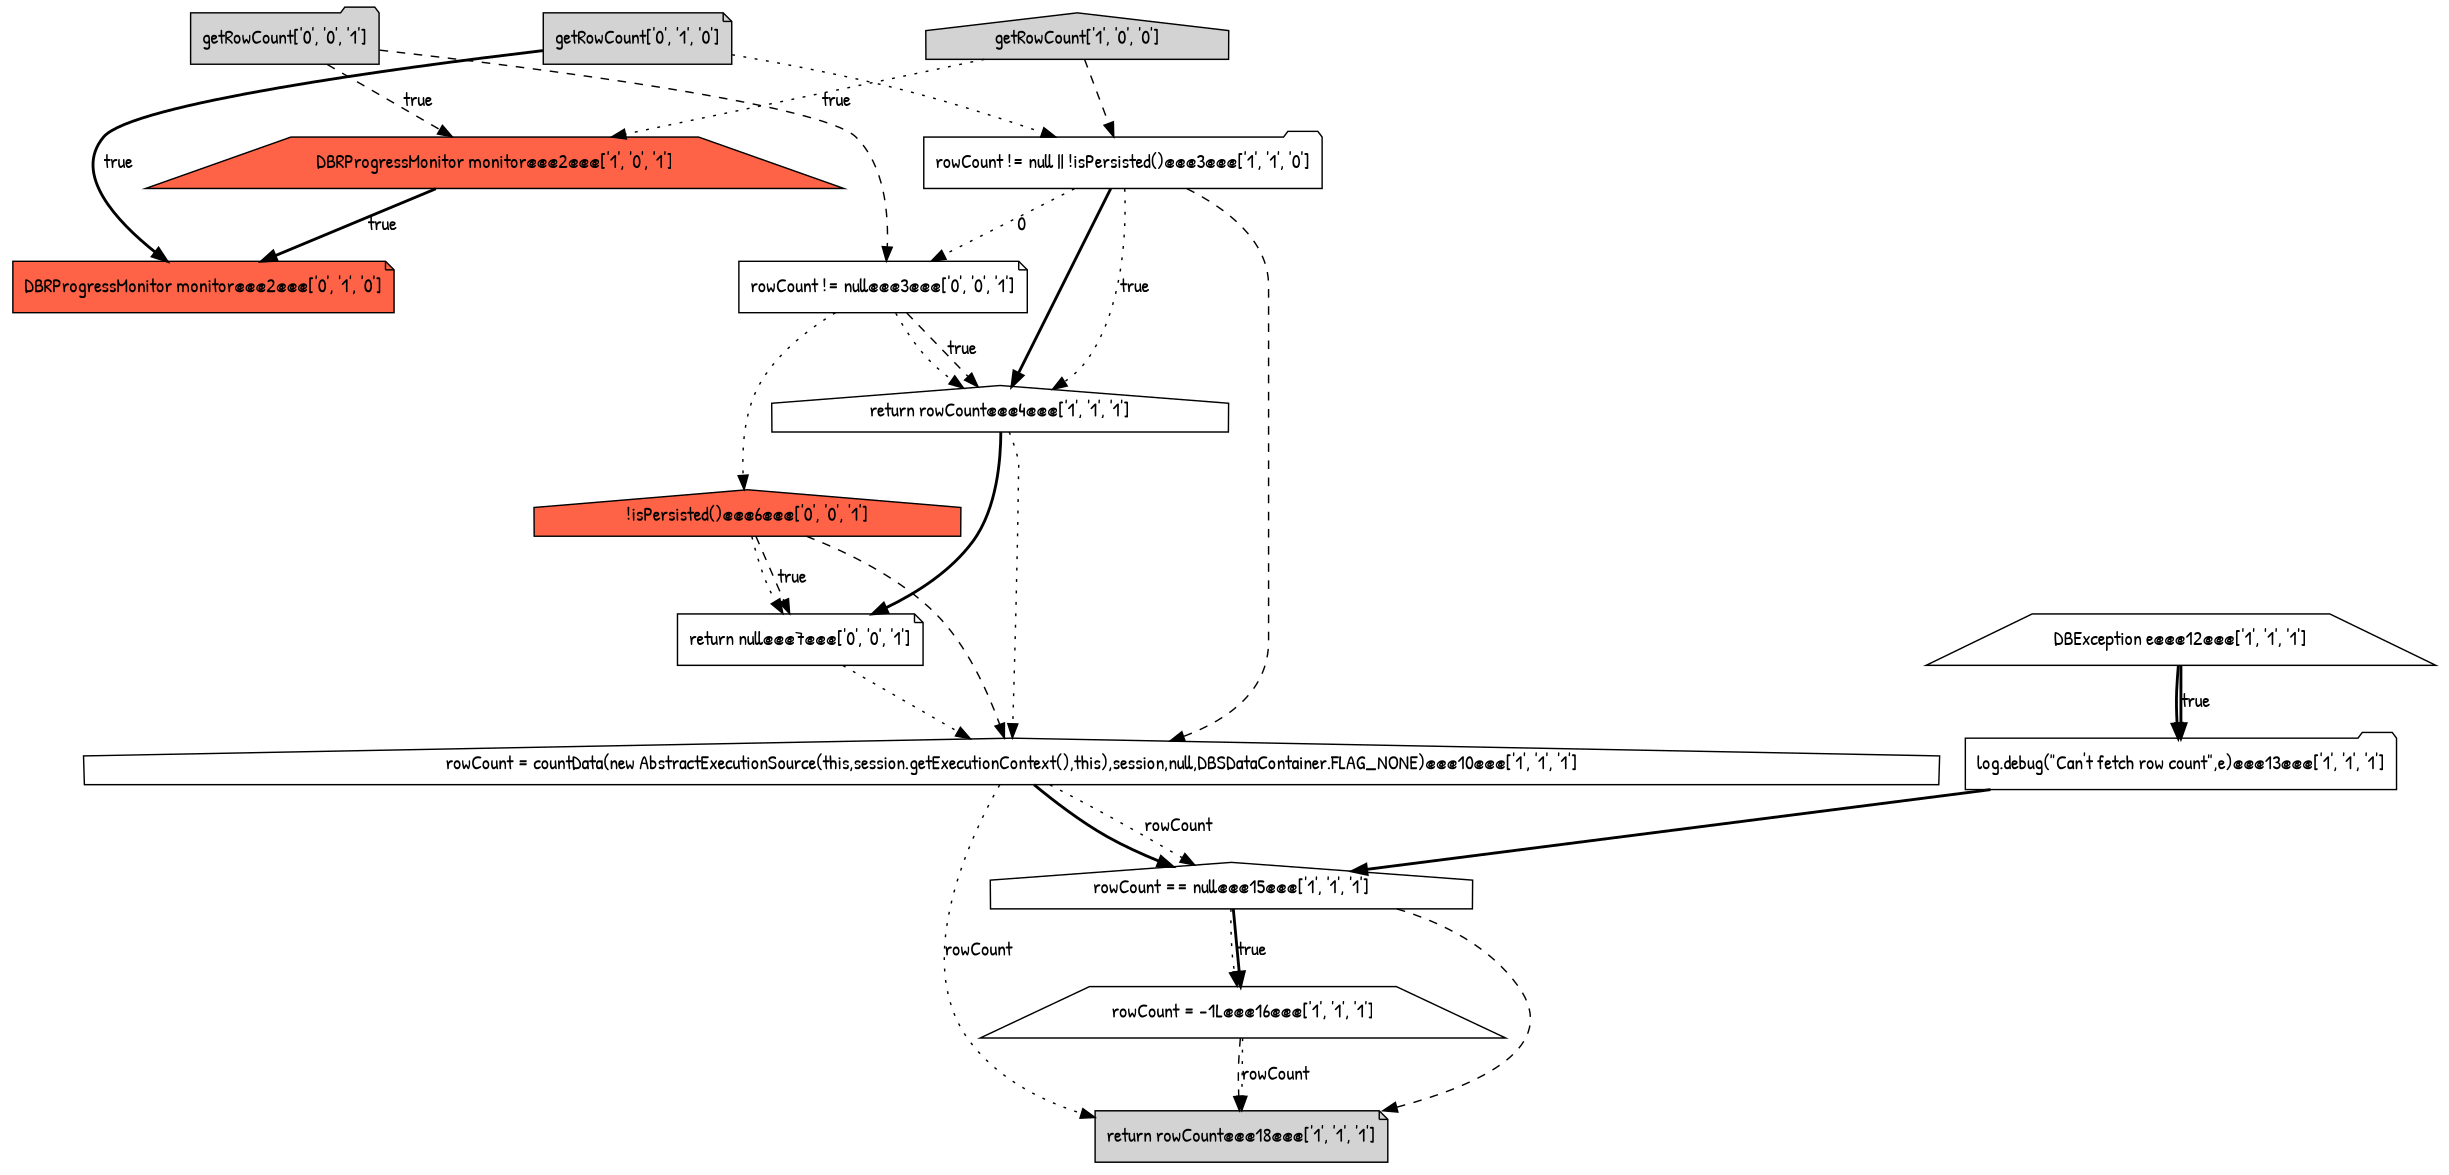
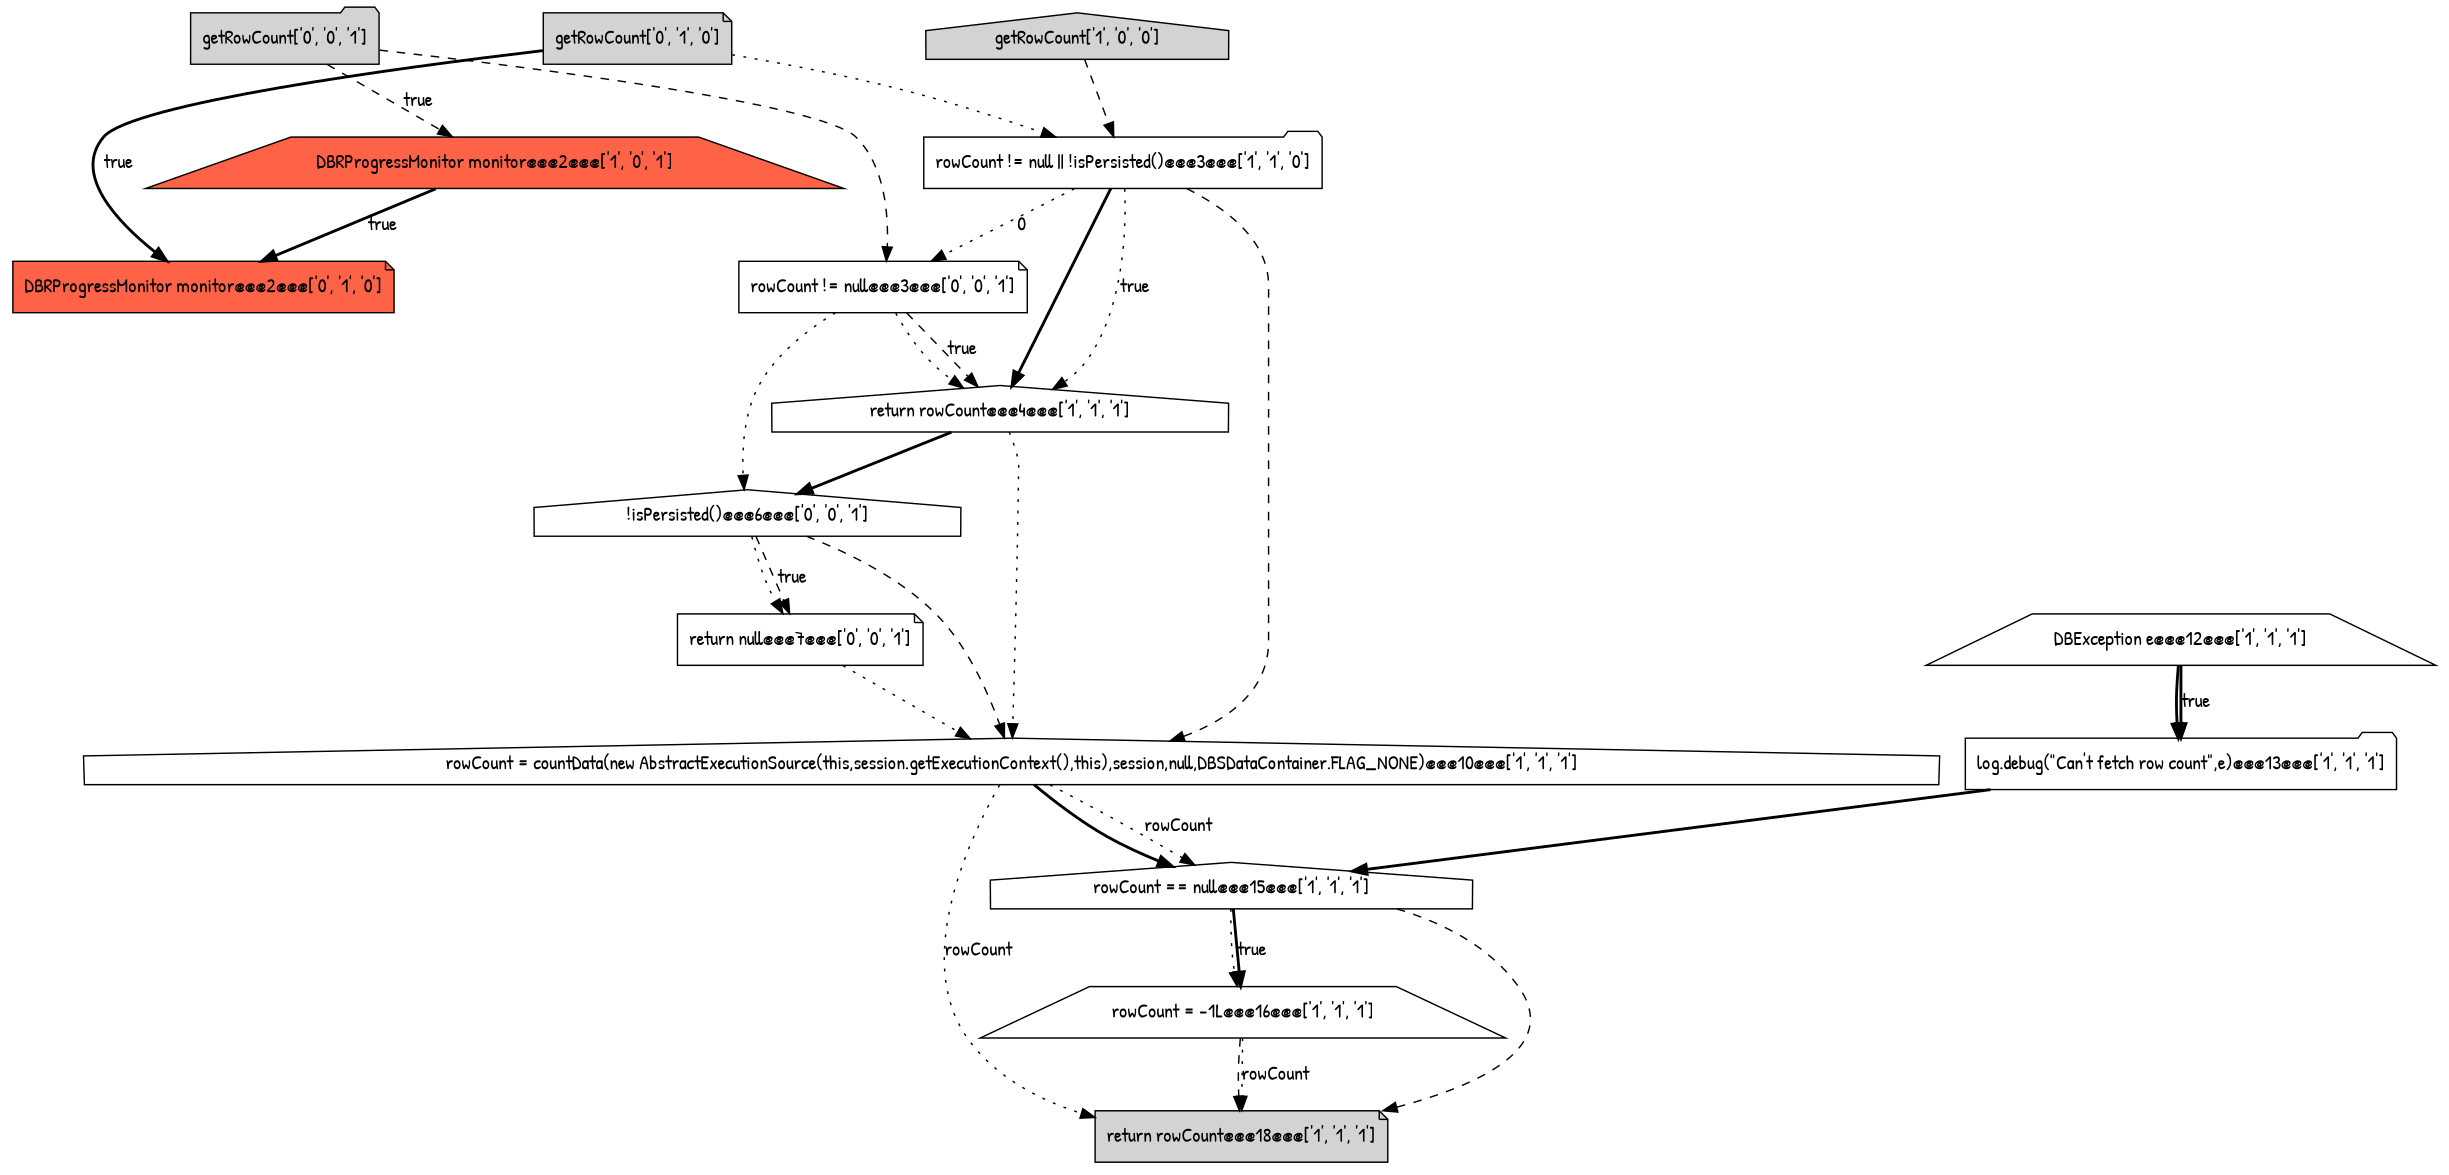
(805, 97) -> none
(747, 515) -> (747, 515)
(974, 540) -> (881, 460)
